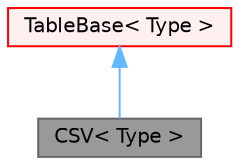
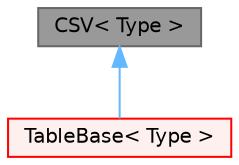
(120, 93) -> (120, 93)
